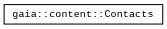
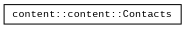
(83, 14) -> (93, 14)
